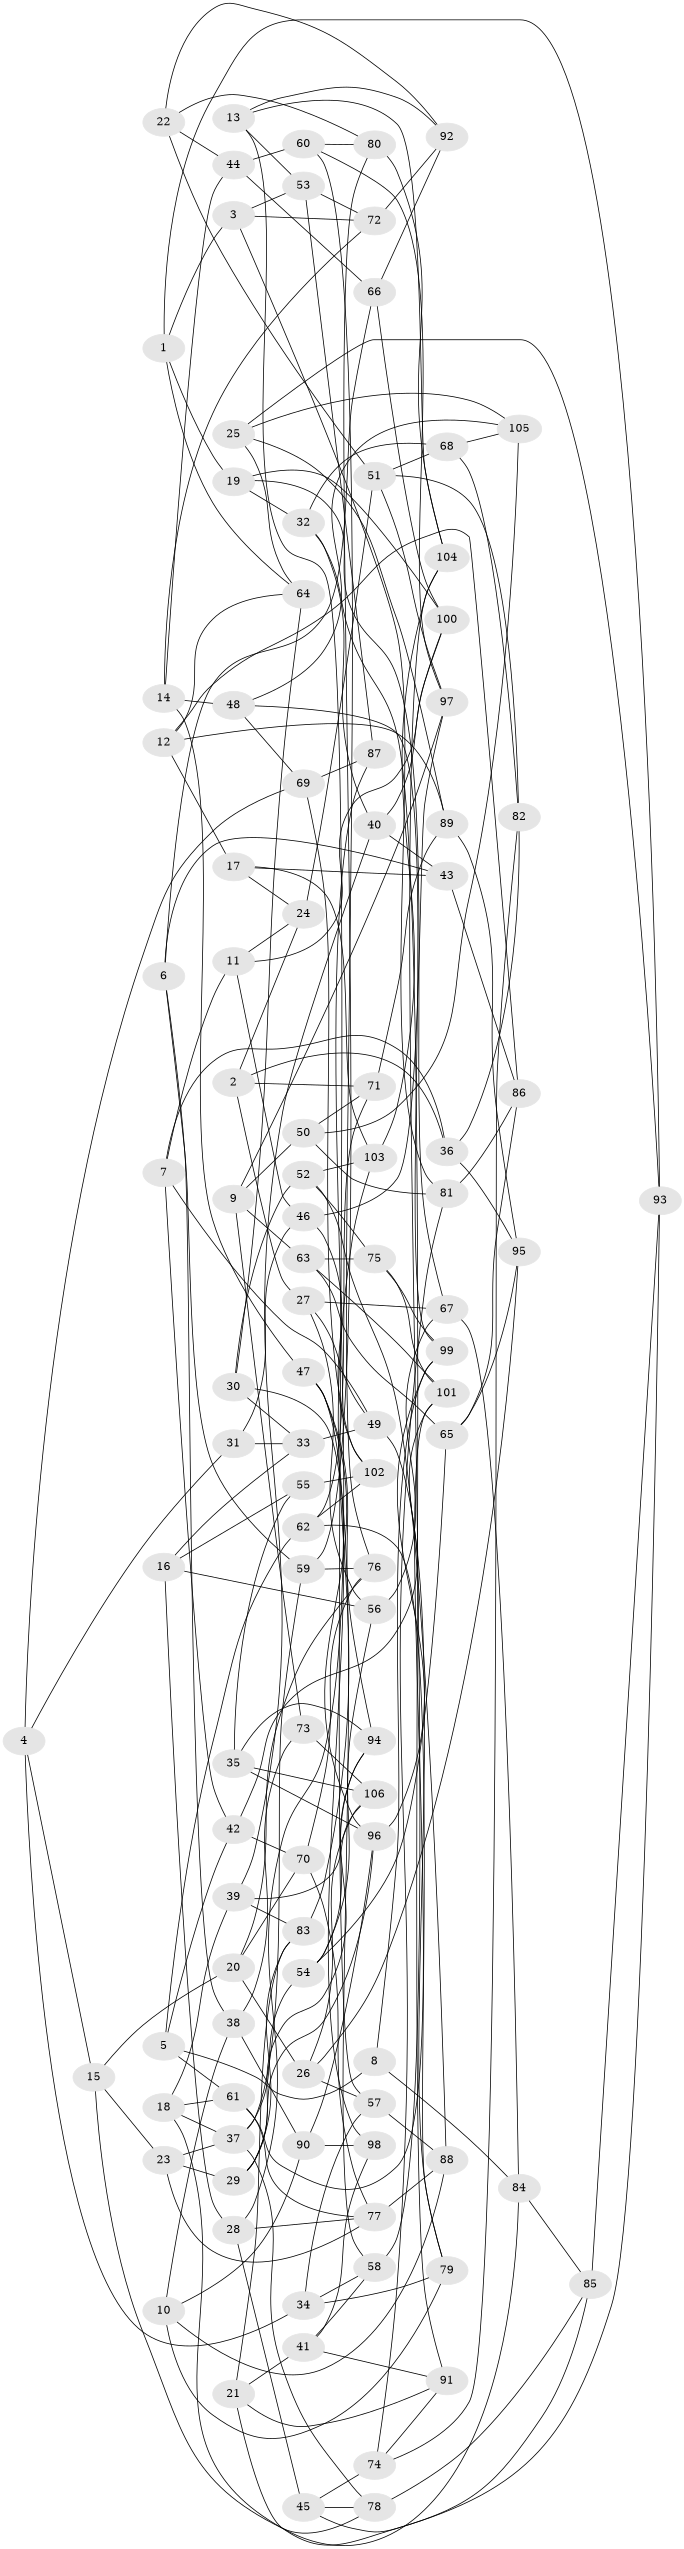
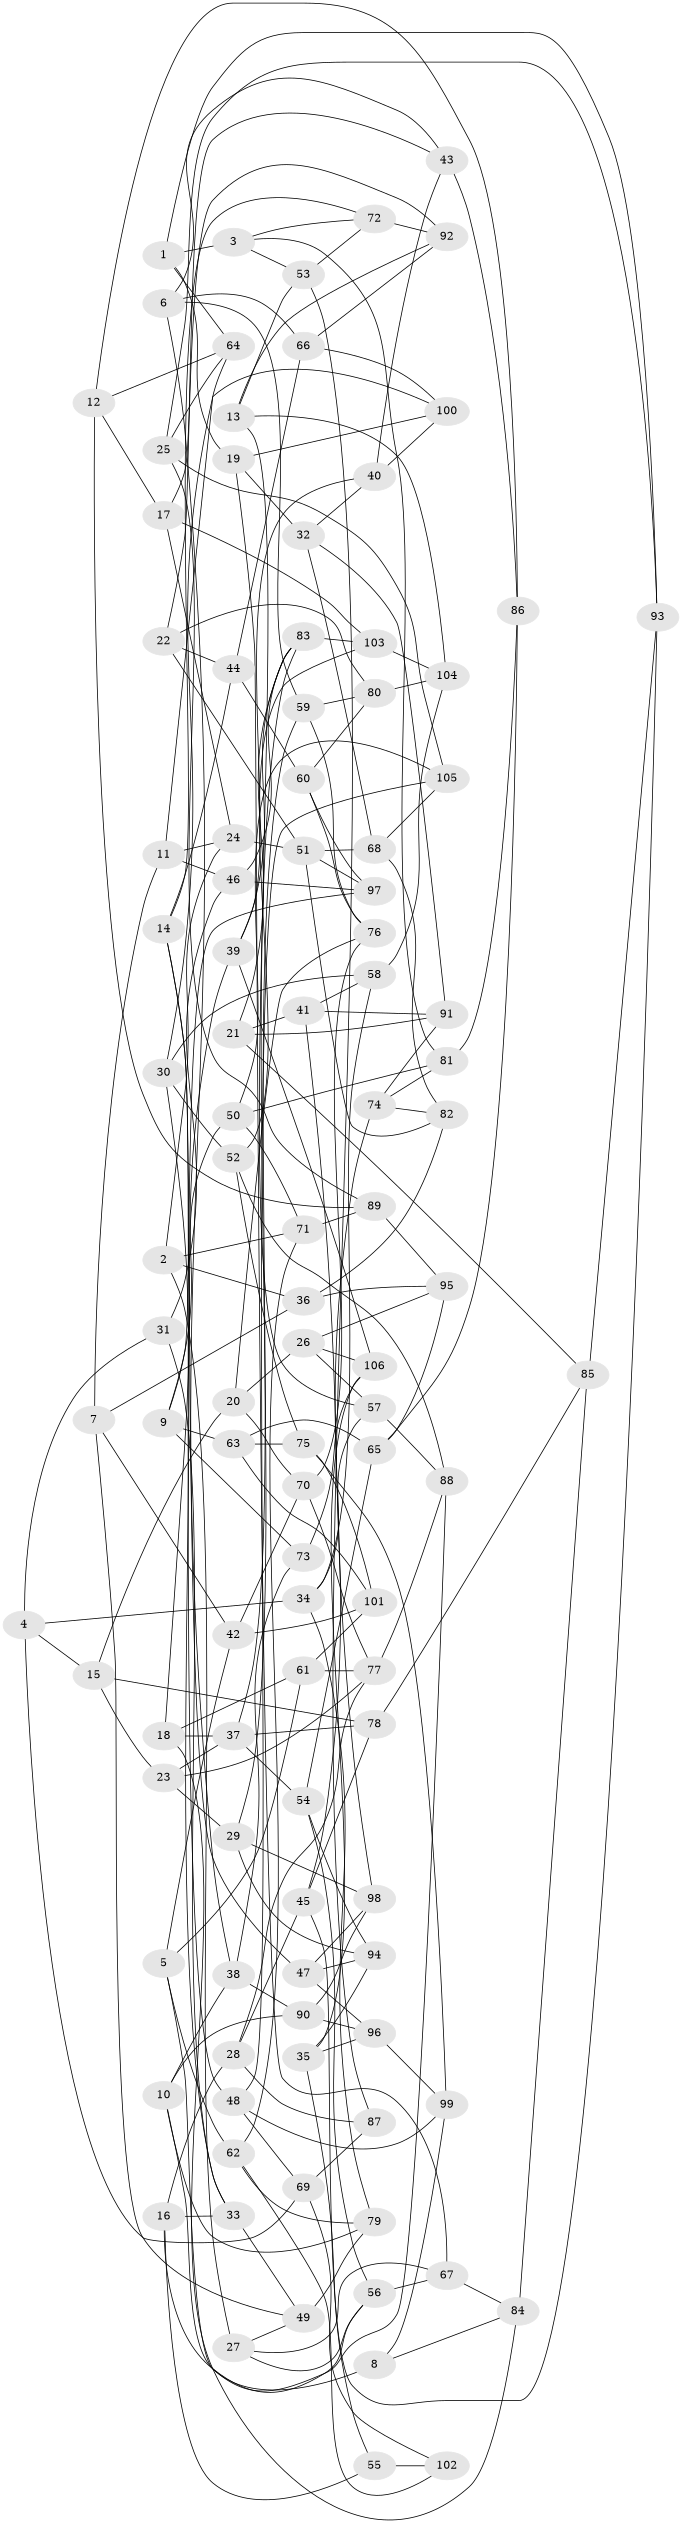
(340, 1344) -> (270, 759)
(311, 2033) -> (304, 1868)
